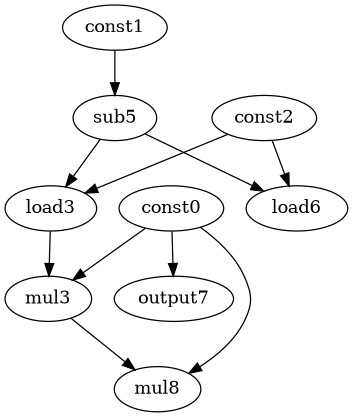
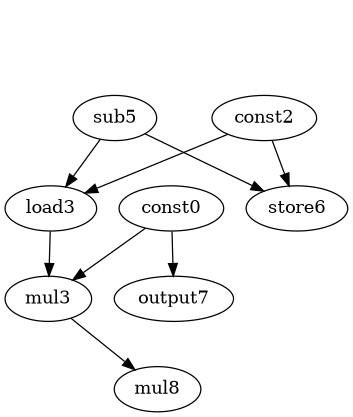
(115, 28) -> none
(297, 208) -> (297, 208)
(250, 298) -> none
